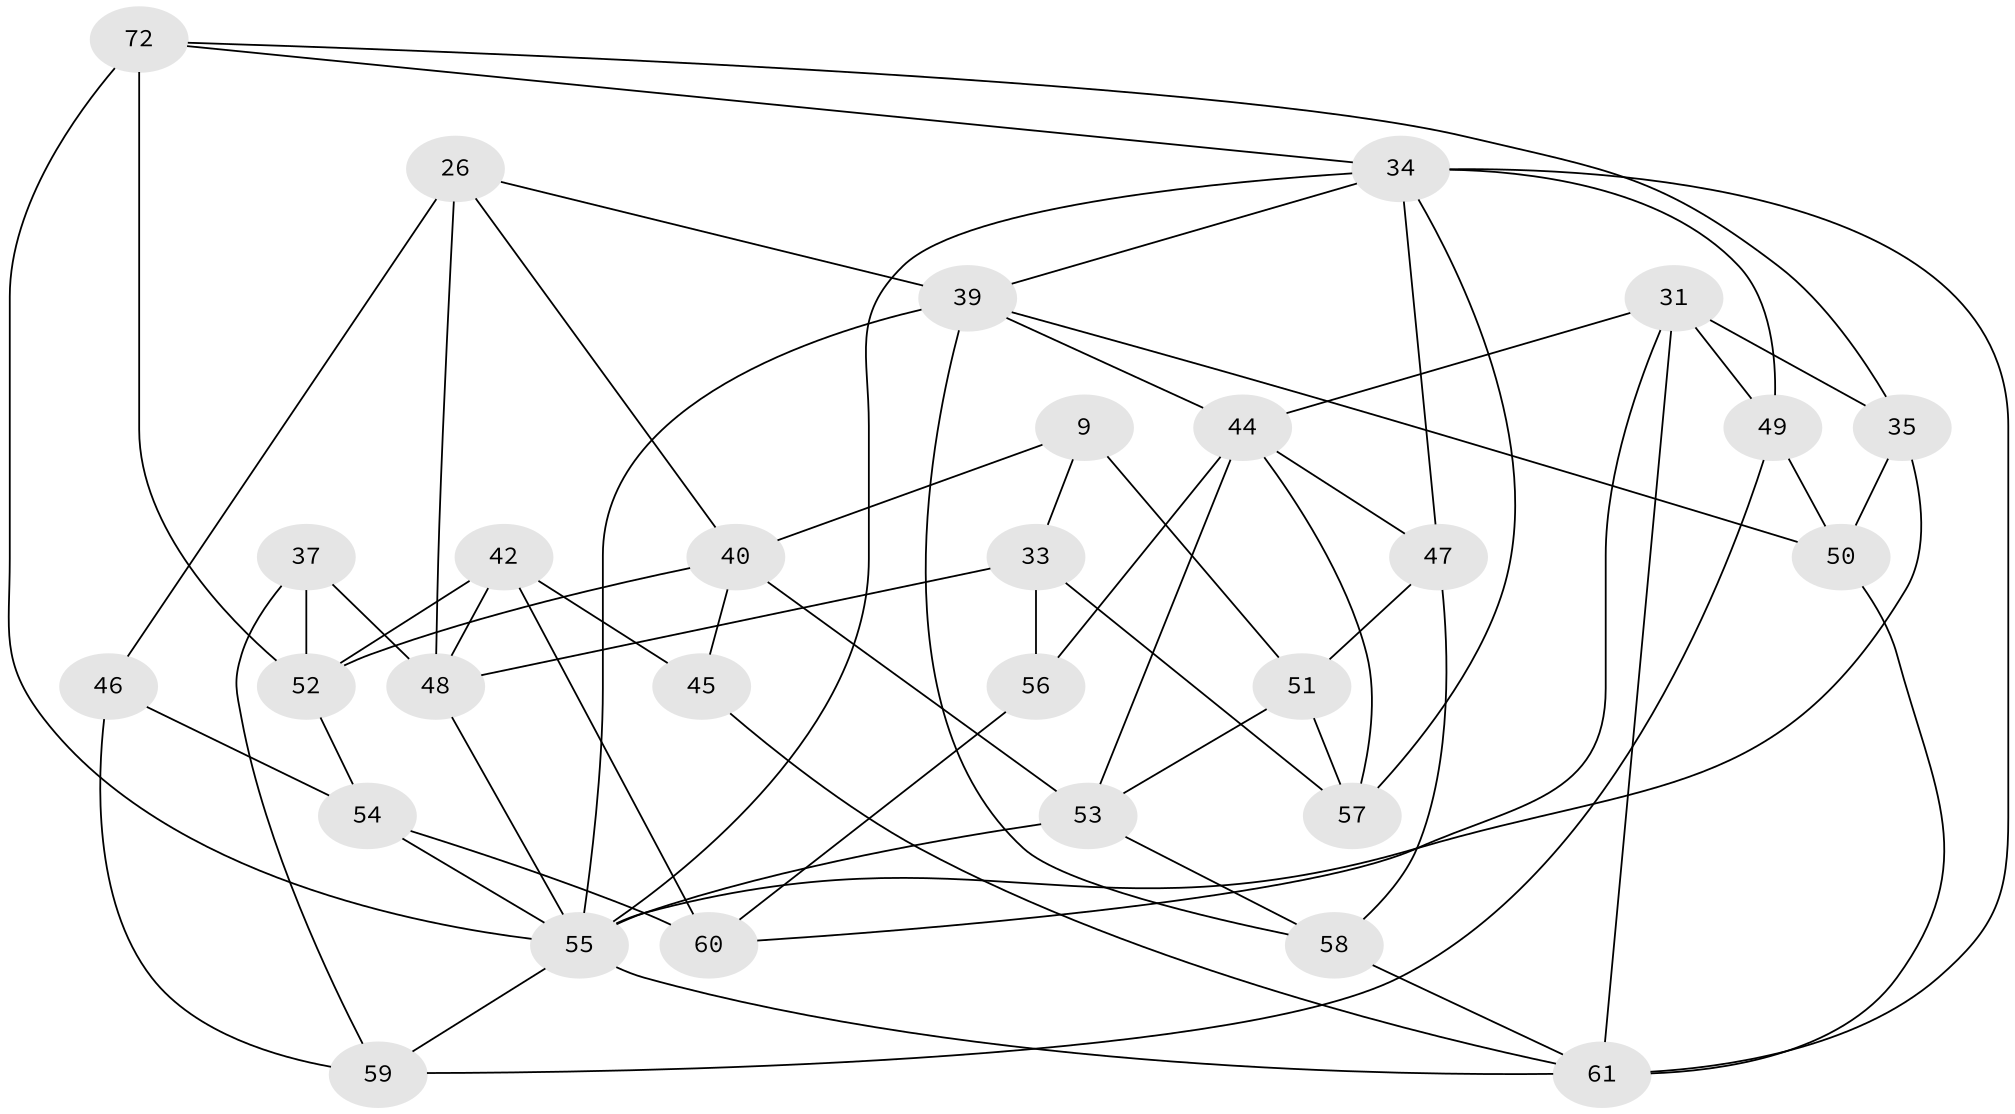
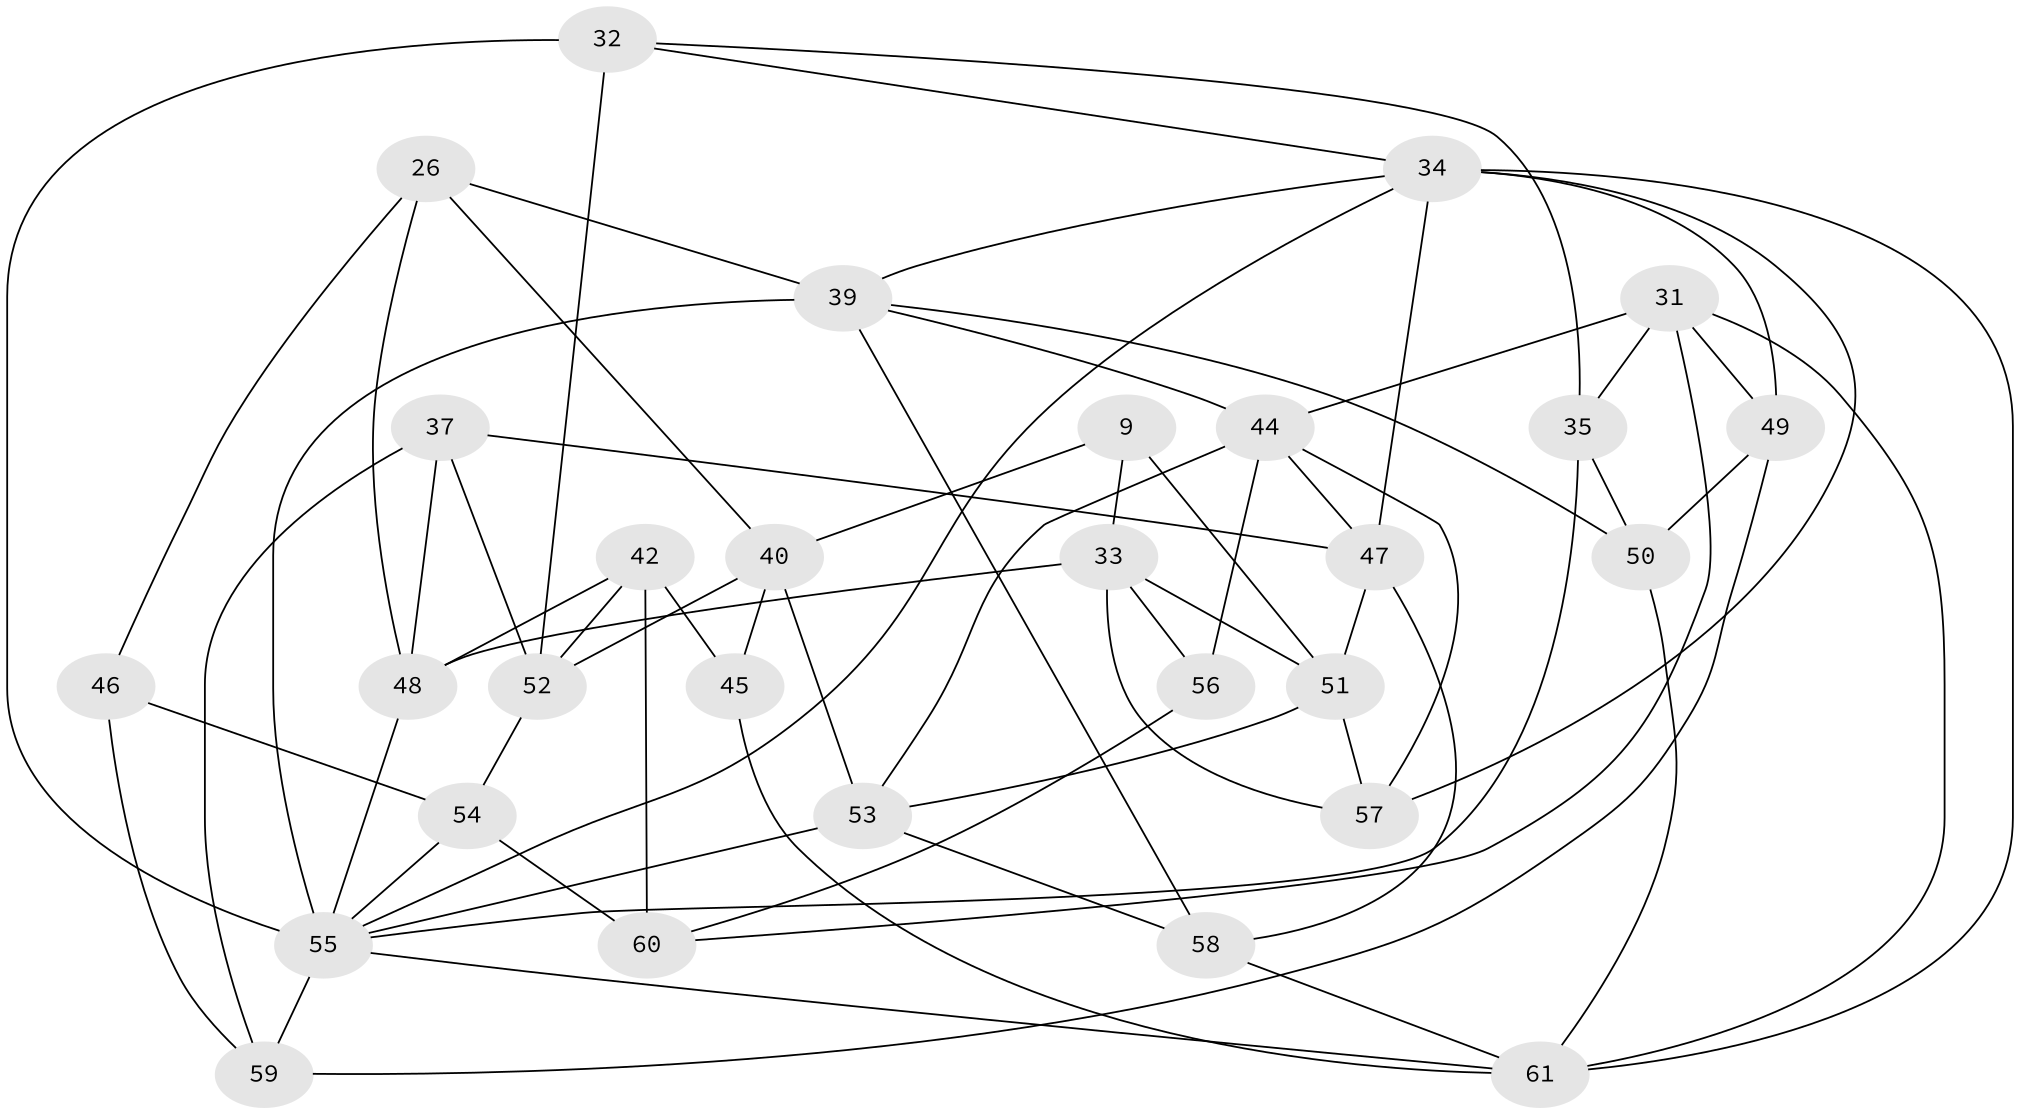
(139, 40) -> (607, 40)
none -> (908, 489)
none -> (1211, 615)
